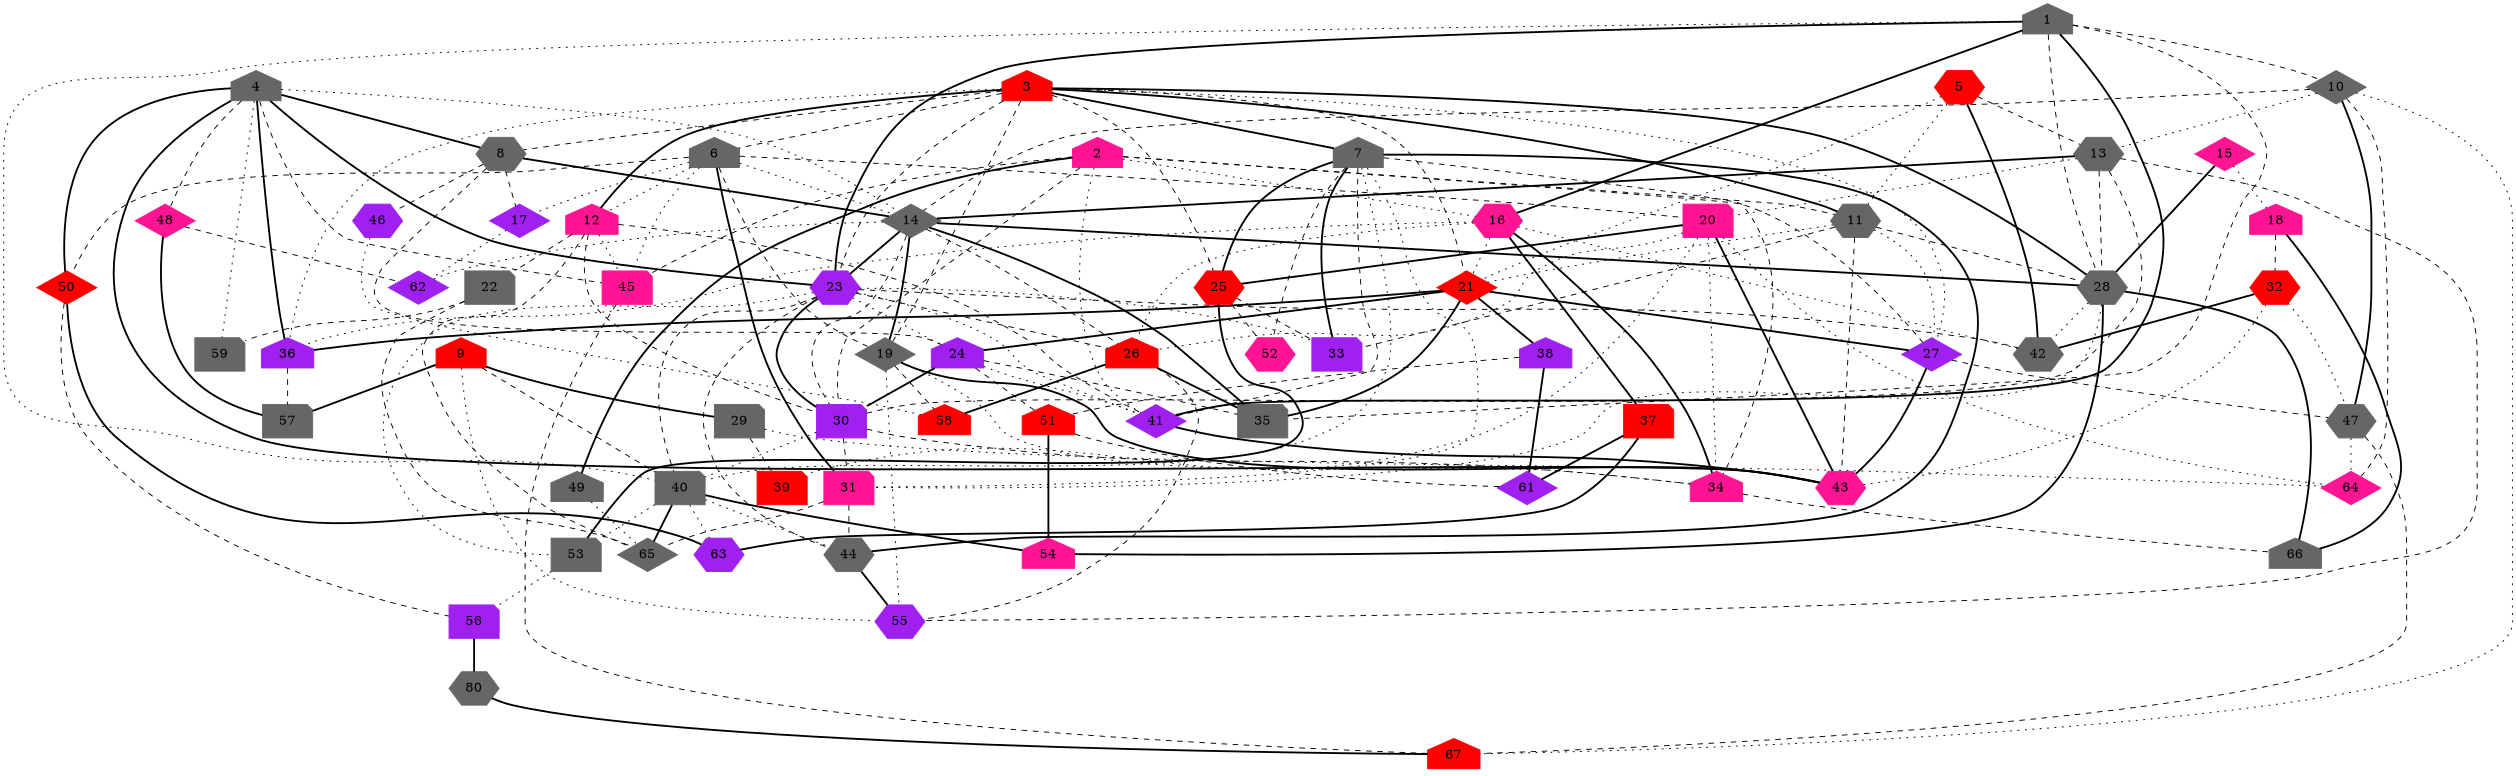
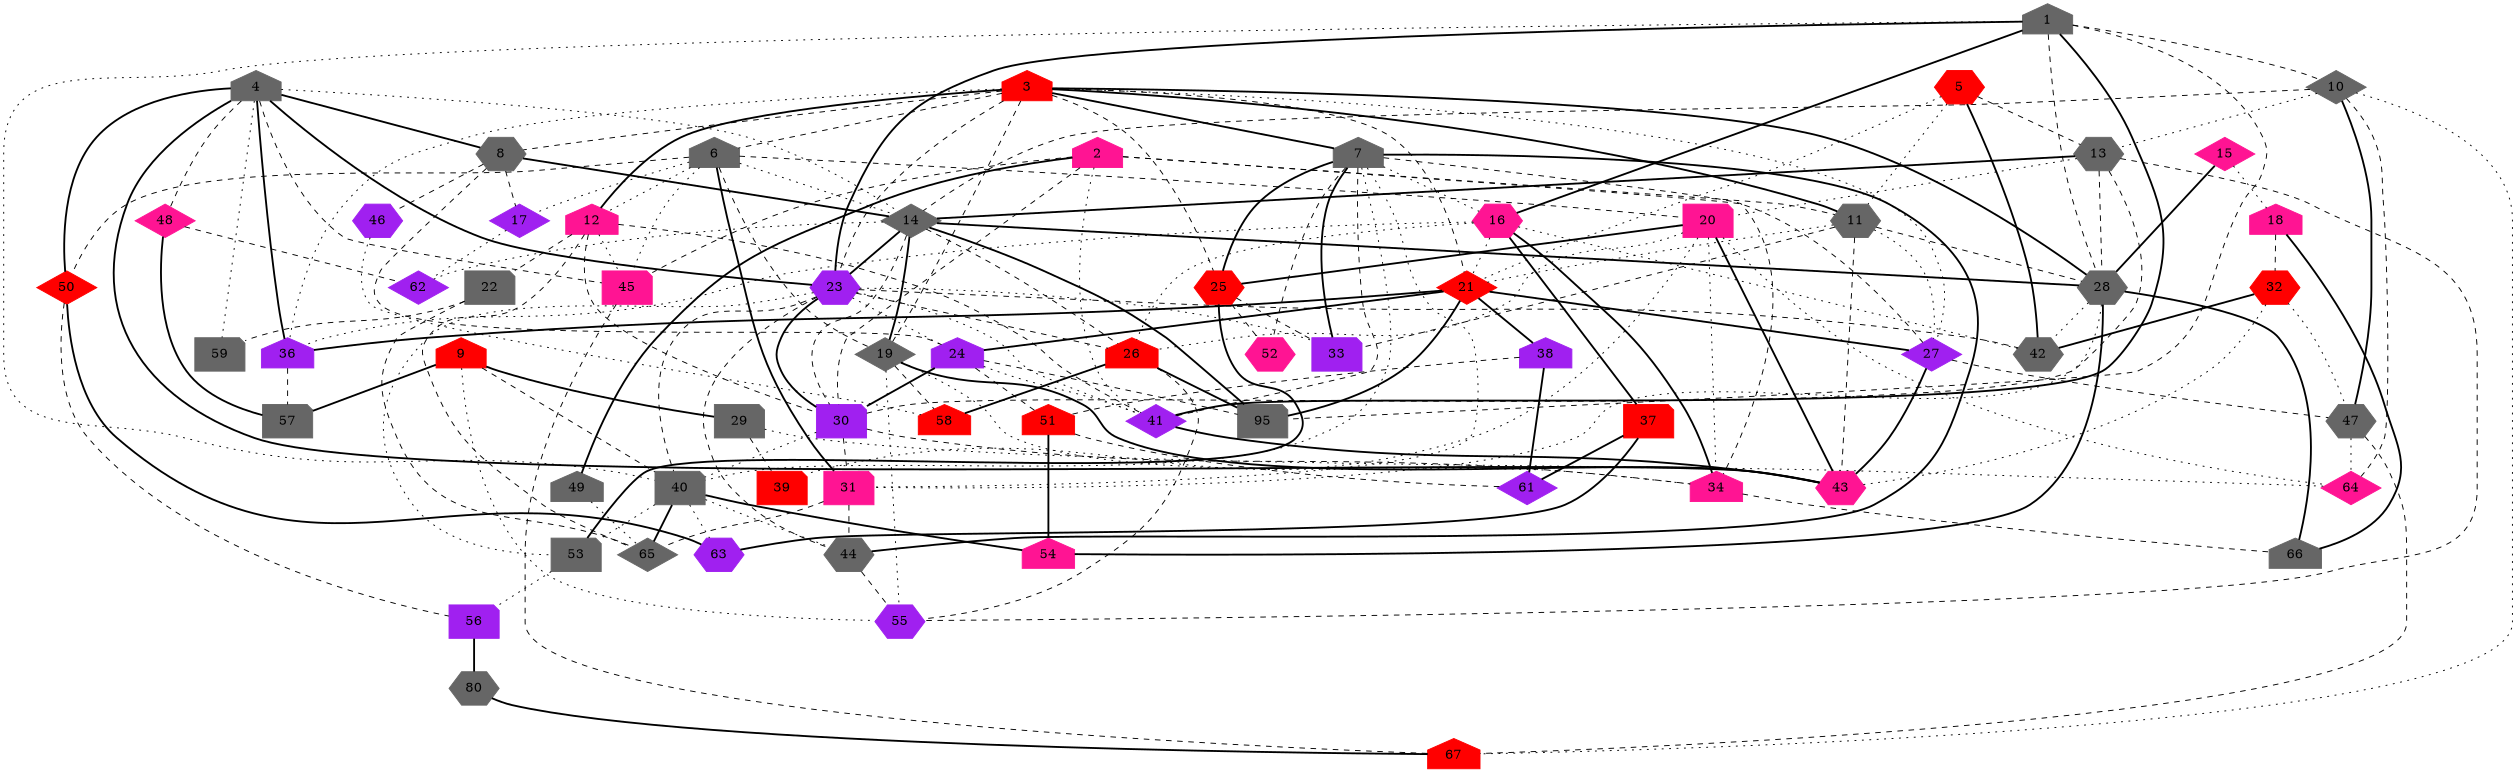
(1246, 179) -> (1424, 186)
(1263, 421) -> (1263, 421)
(875, 588) -> (875, 588)
